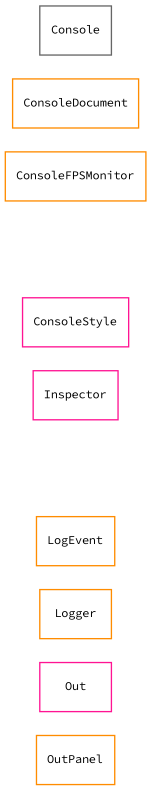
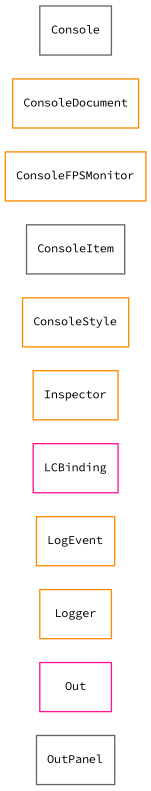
none -> (76, 249)
(76, 322) -> (76, 322)
(76, 395) -> (76, 395)
none -> (76, 468)
(76, 760) -> (76, 760)
